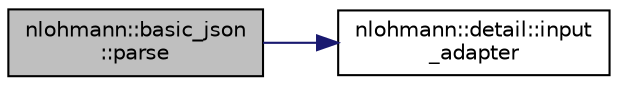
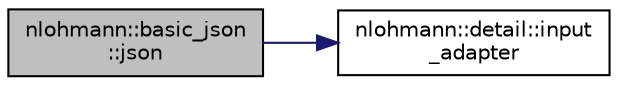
(136, 43) -> (136, 43)
